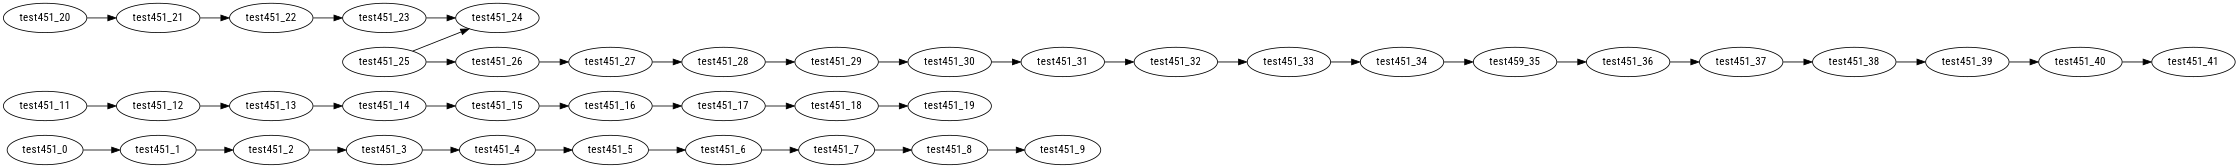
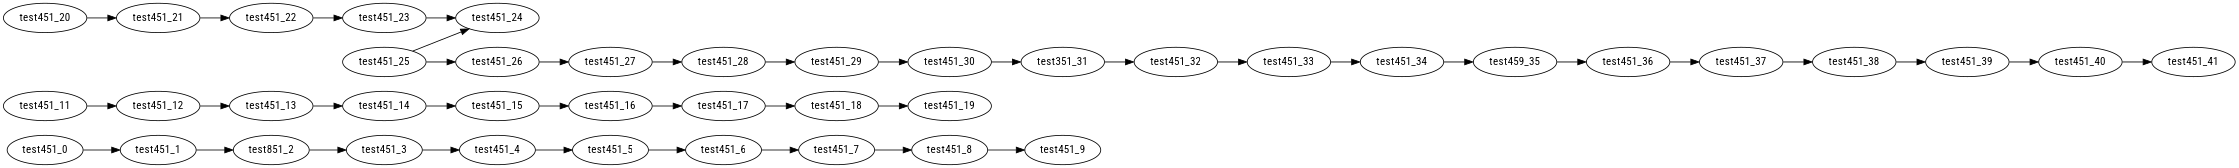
(1063, 62) -> (1063, 62)
(271, 150) -> (271, 150)
